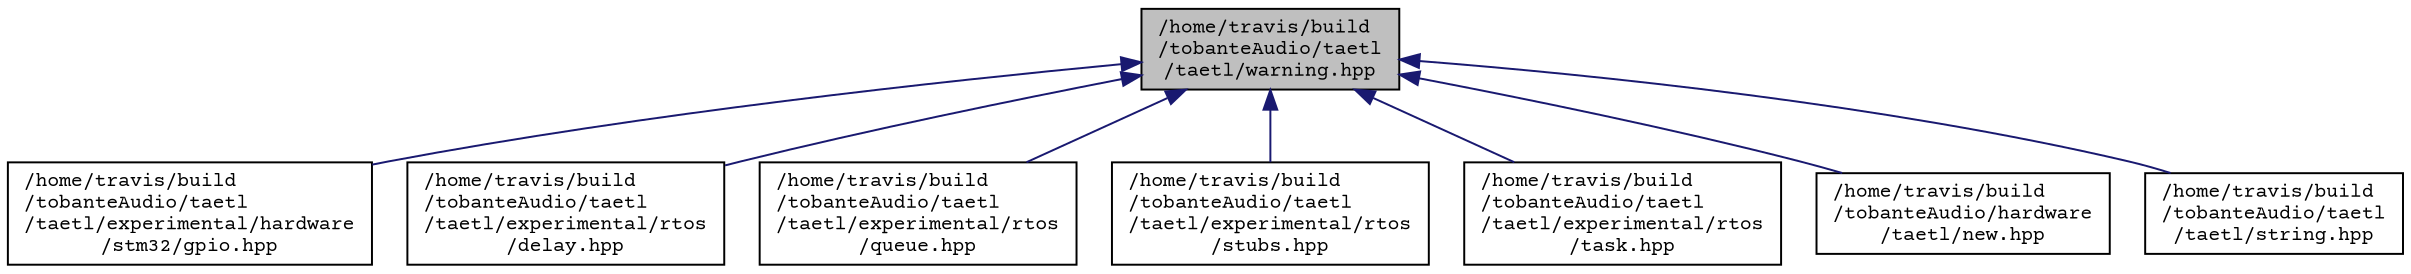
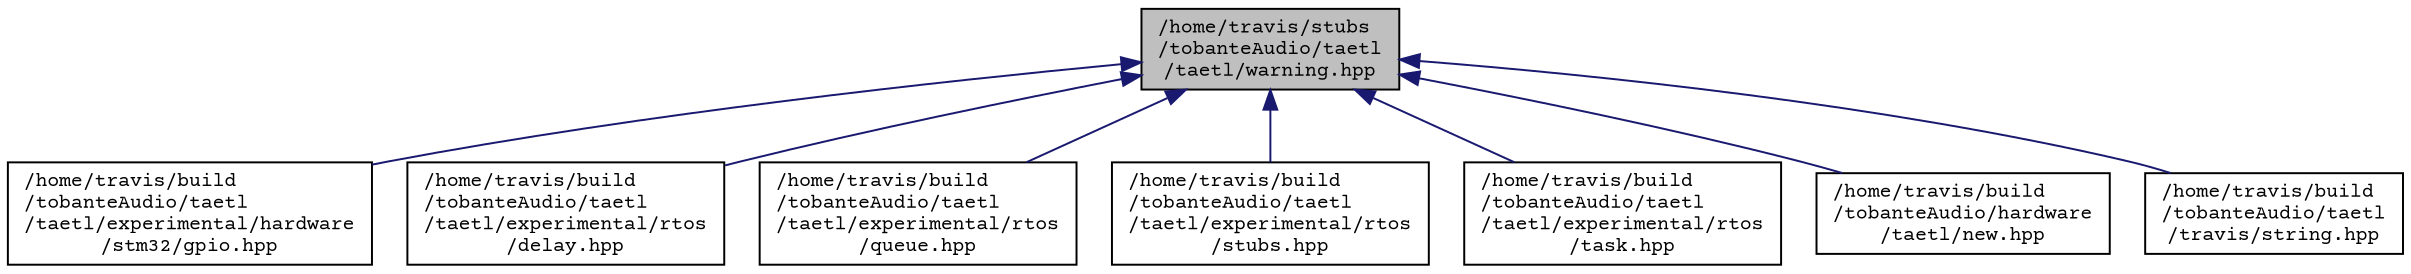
(1270, 49) -> (1270, 49)
(2274, 214) -> (2274, 214)
